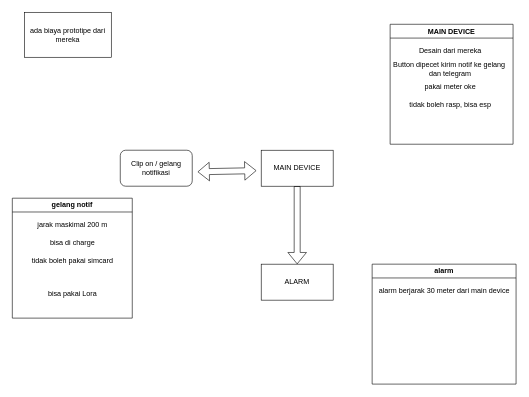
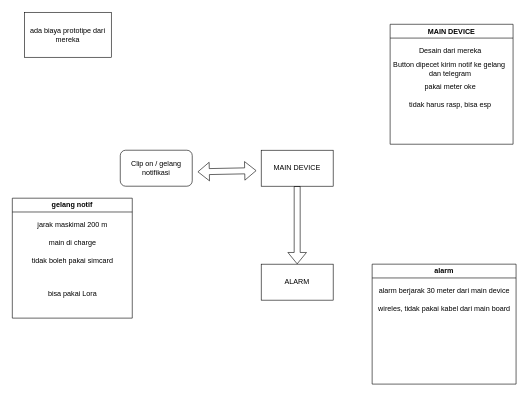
(451, 105) -> (451, 105)
(73, 243) -> (73, 243)
none -> (444, 309)
